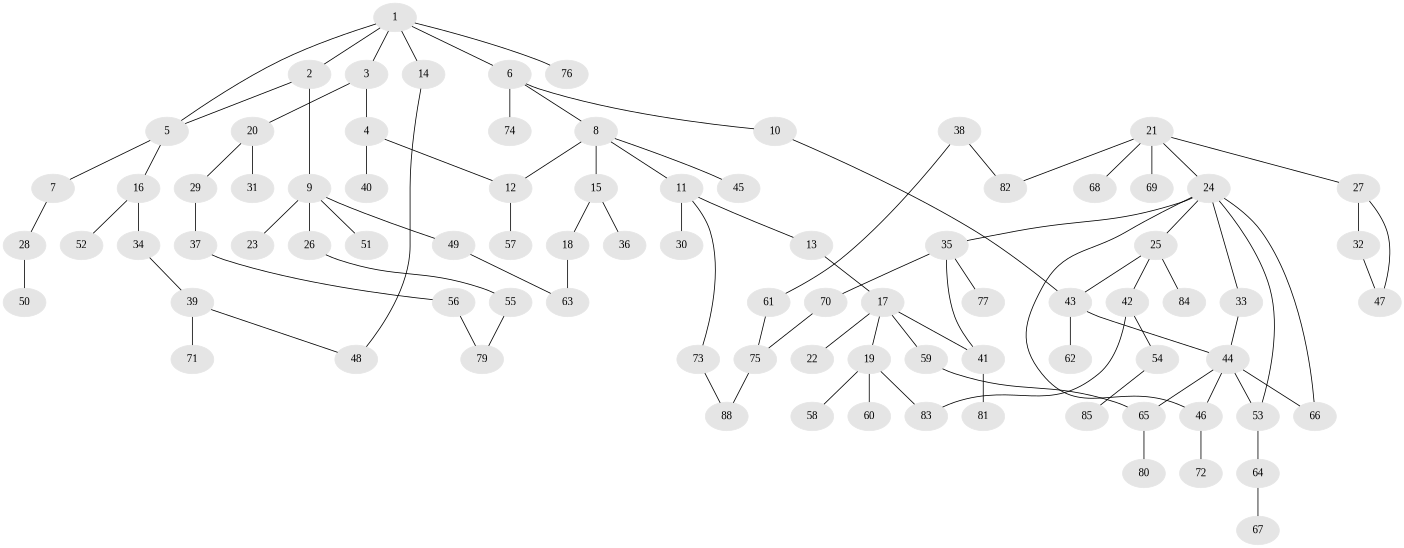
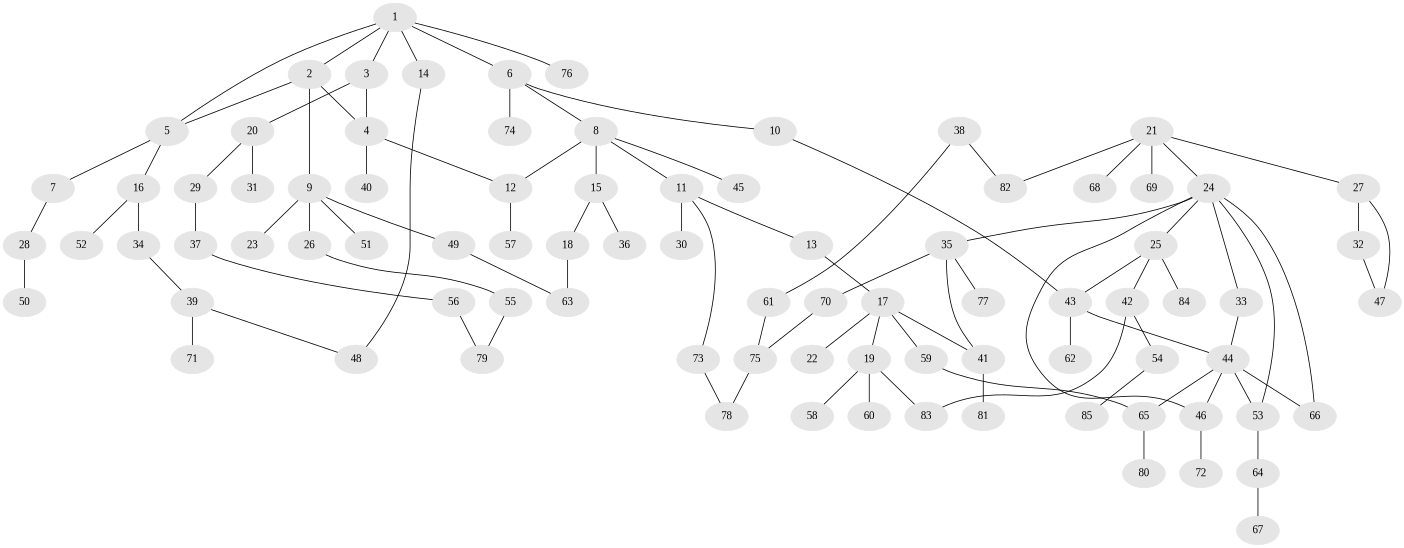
none -> (338, 103)
(727, 416) -> (727, 416)
